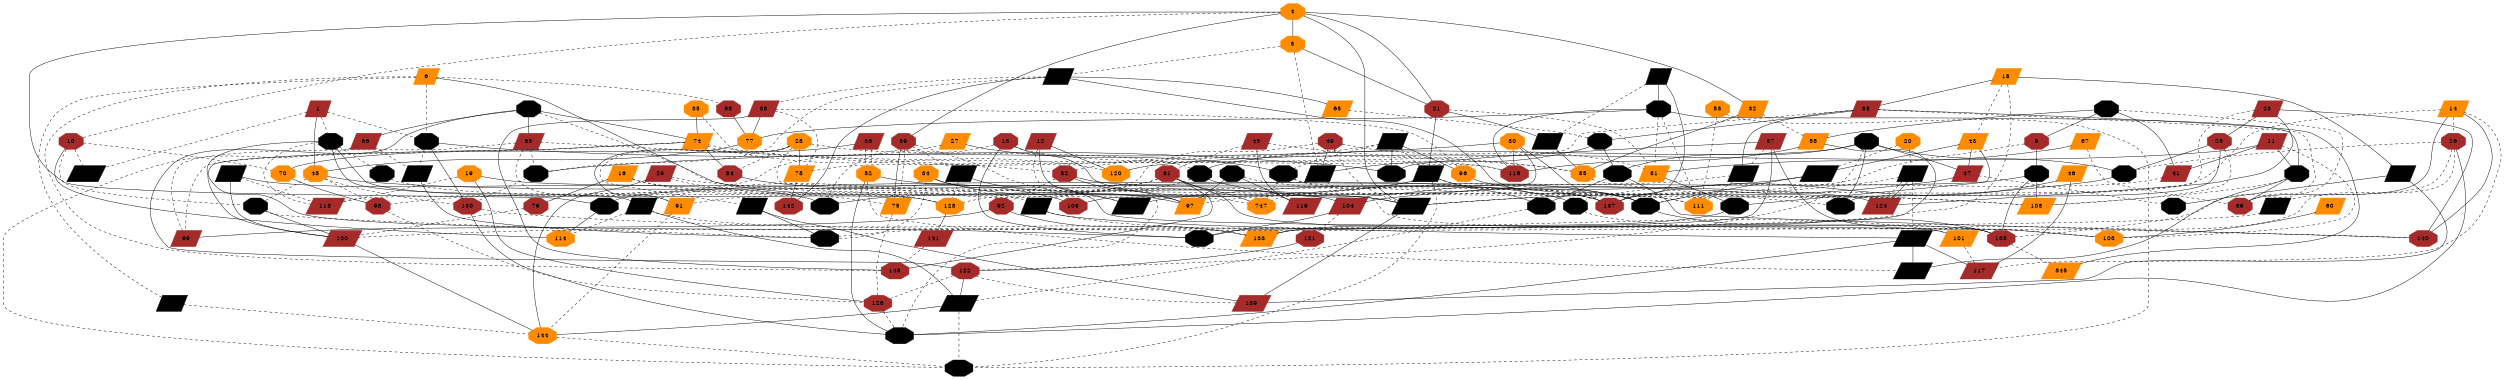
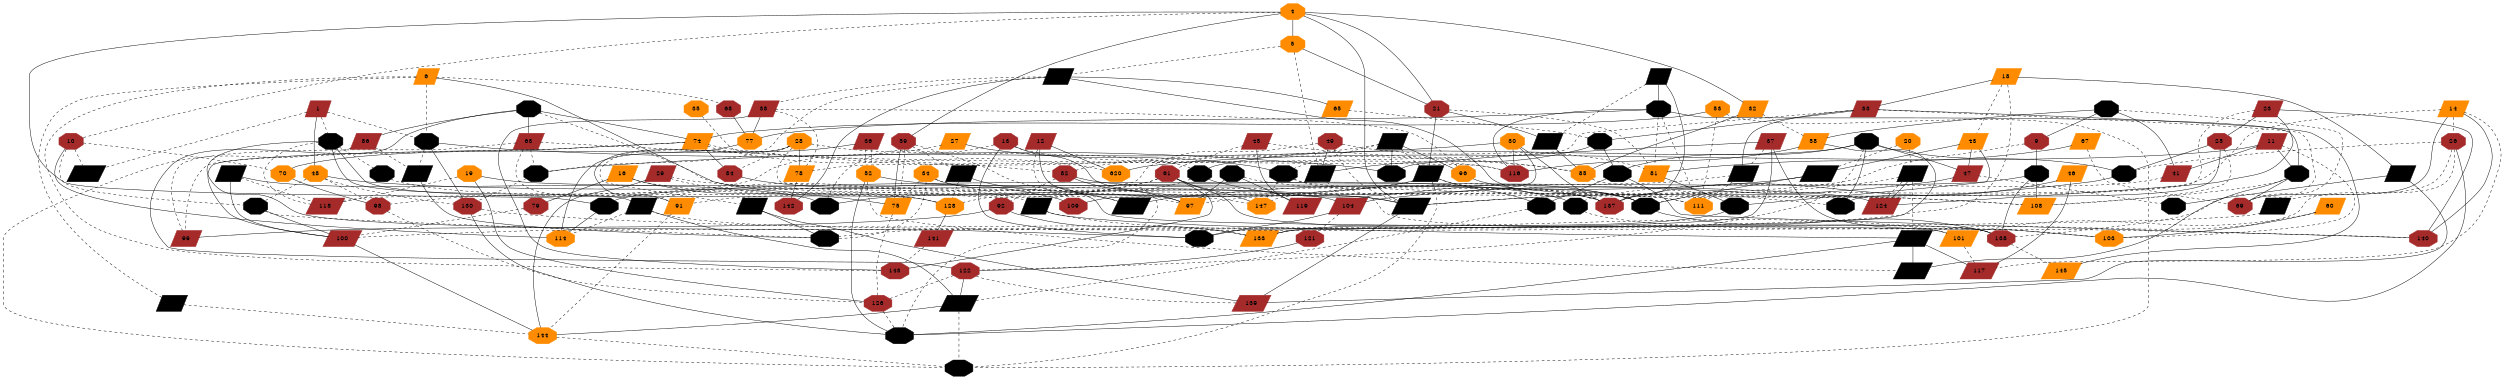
(697, 125) -> (1208, 124)
(543, 160) -> (587, 170)
(1116, 174) -> (1116, 174)
(758, 194) -> (758, 194)
(1057, 194) -> (1057, 194)
(1261, 206) -> (1261, 206)
none -> (2164, 224)
(2061, 271) -> (2061, 271)
